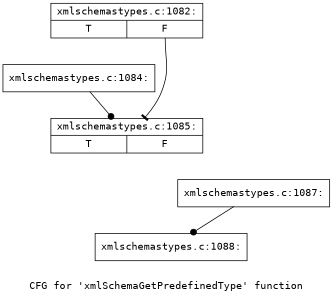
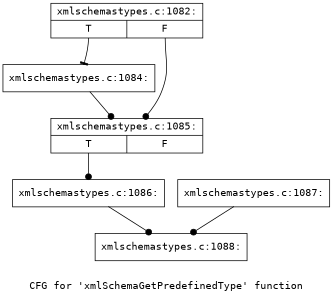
none -> (87, 50)
(165, 79) -> (165, 79)
none -> (88, 193)
